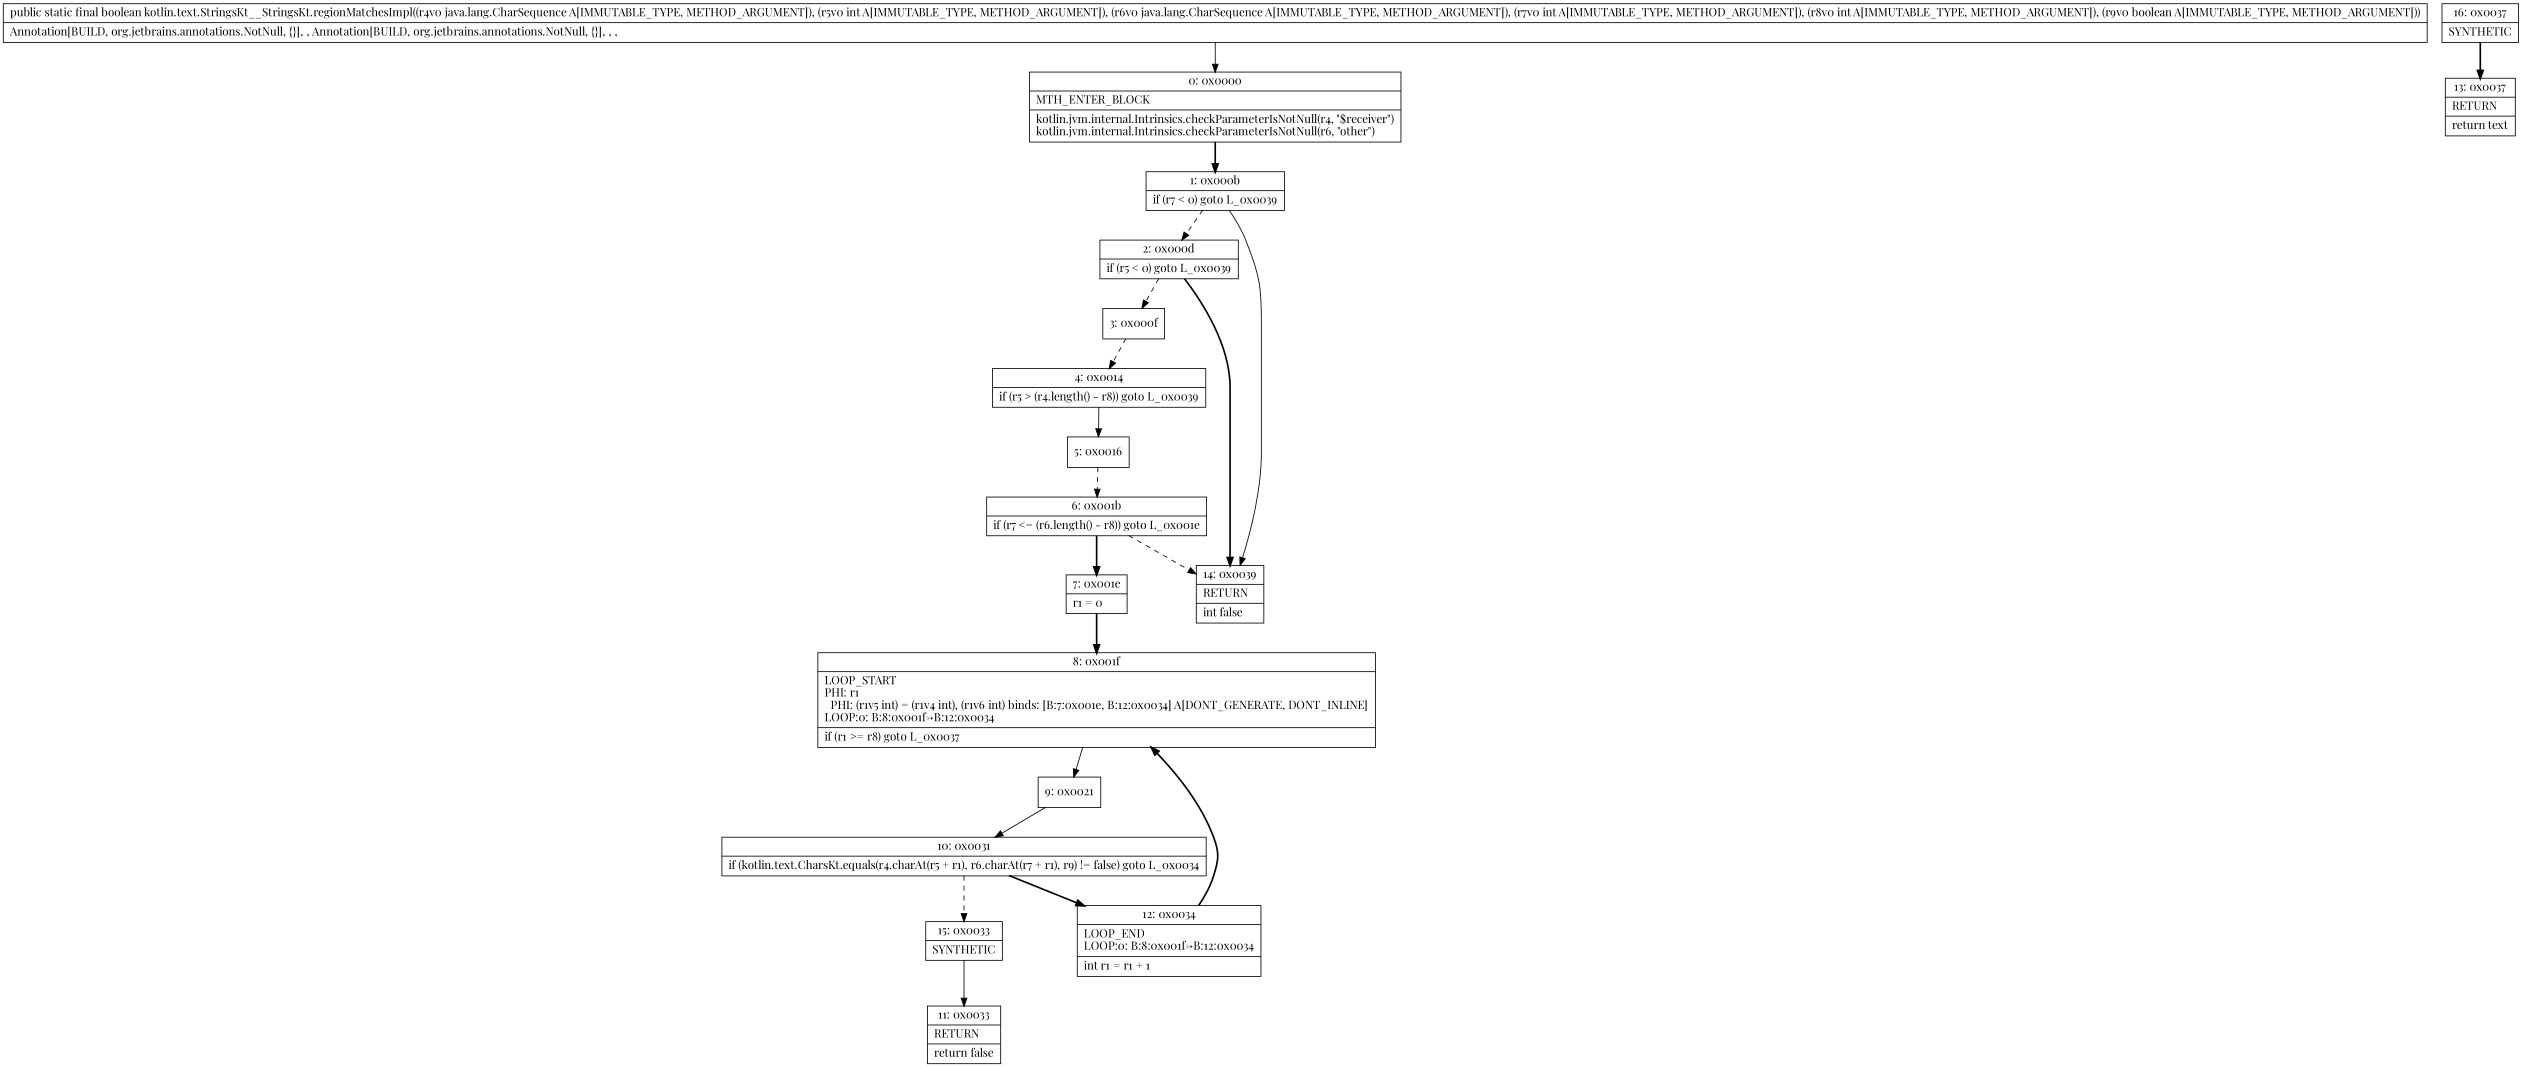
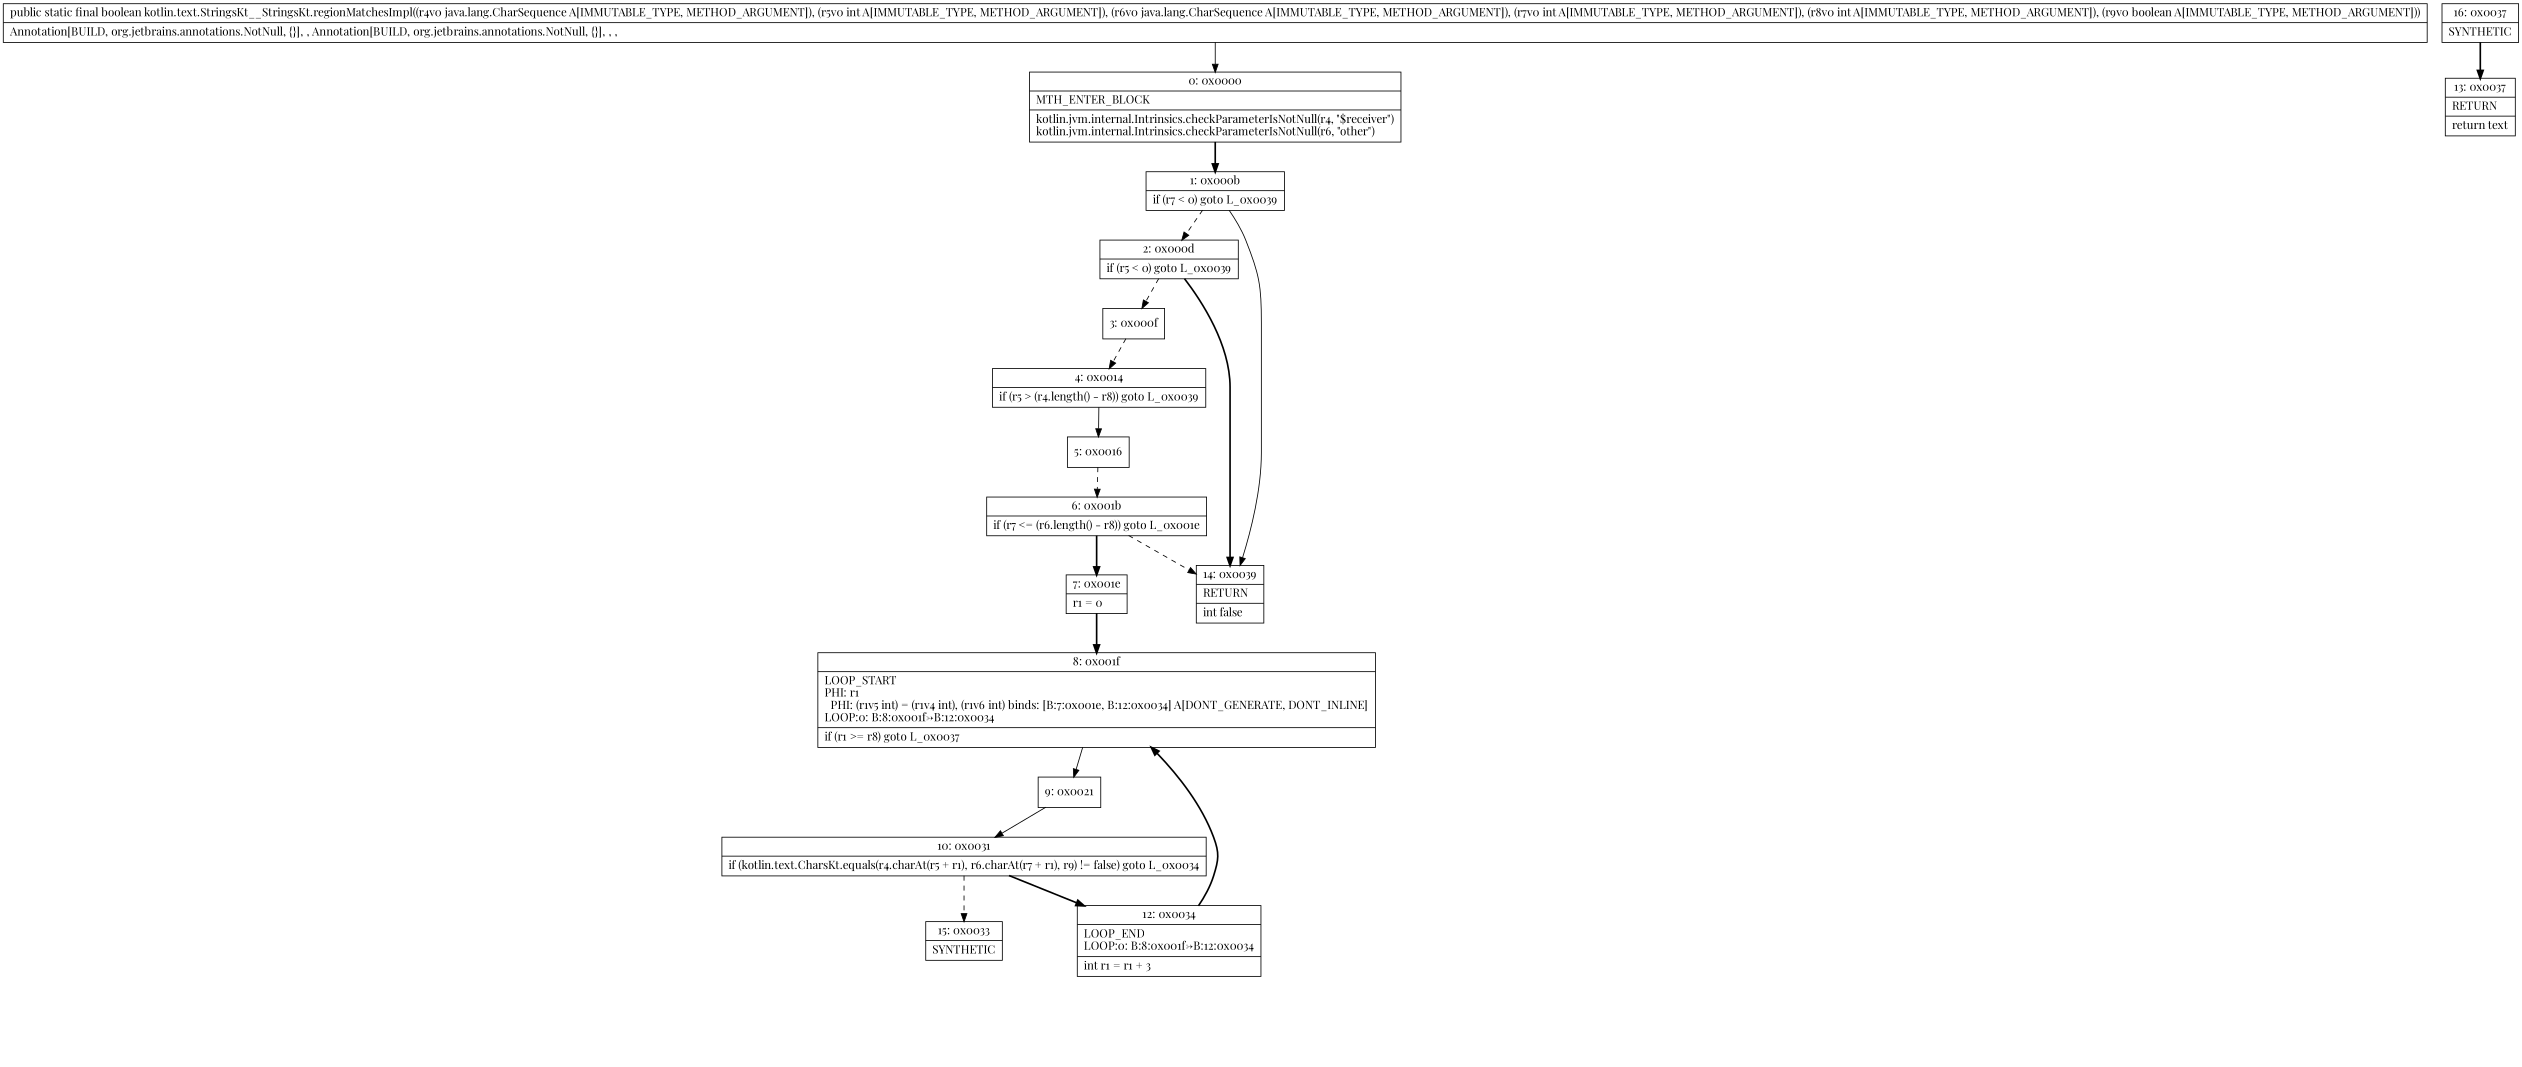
(1117, 966) -> (1118, 966)
(964, 1035) -> none
